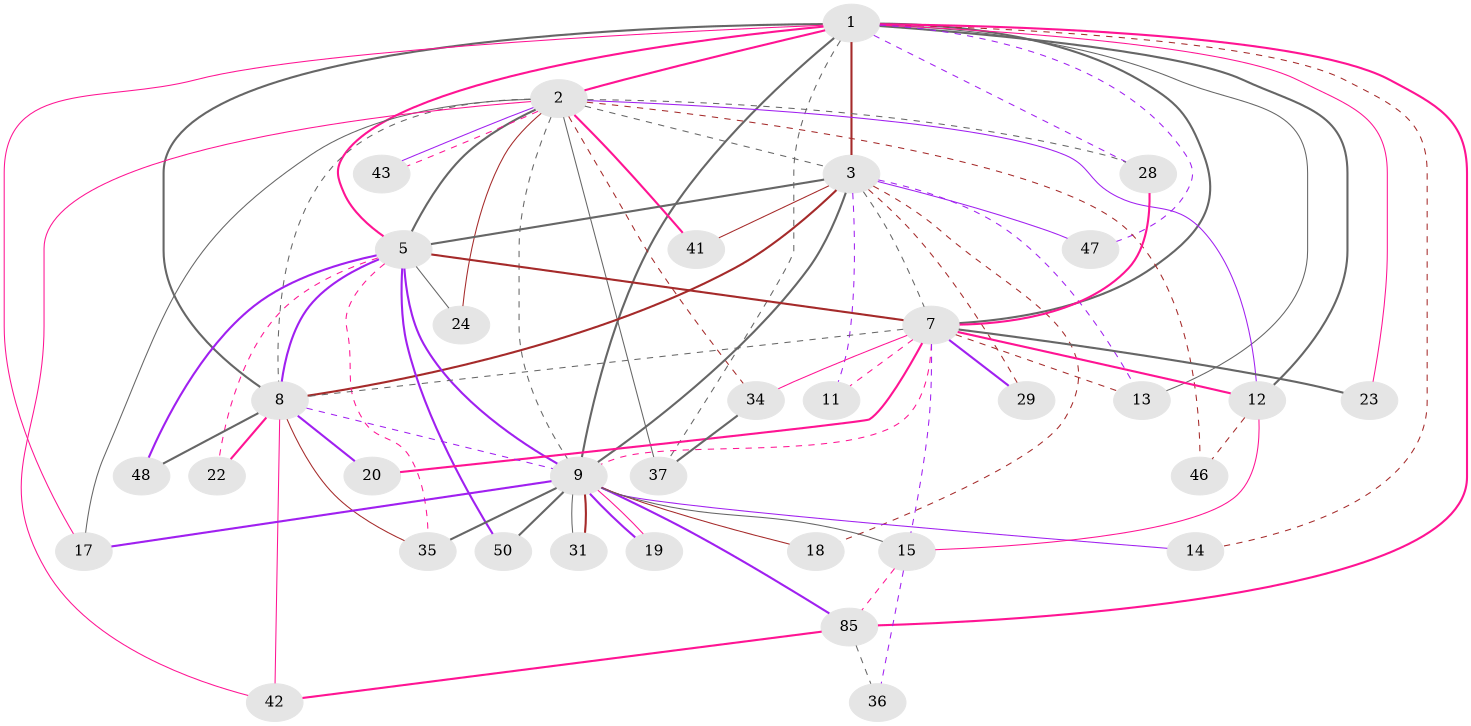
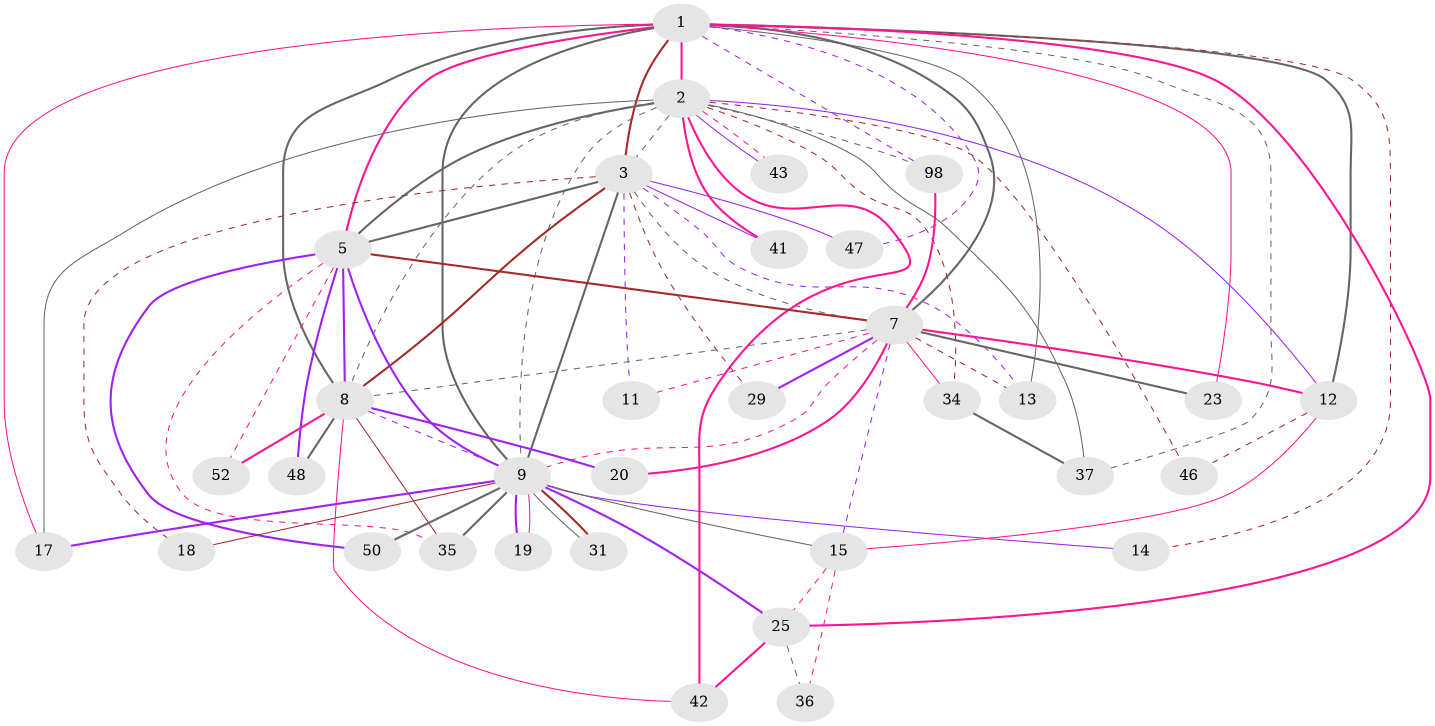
(1148, 174) -> (934, 174)
(774, 212) -> (702, 212)
(44, 270) -> (815, 296)
(461, 325) -> none
(217, 476) -> (221, 476)
(849, 627) -> (781, 627)
(891, 633) -> (822, 633)
